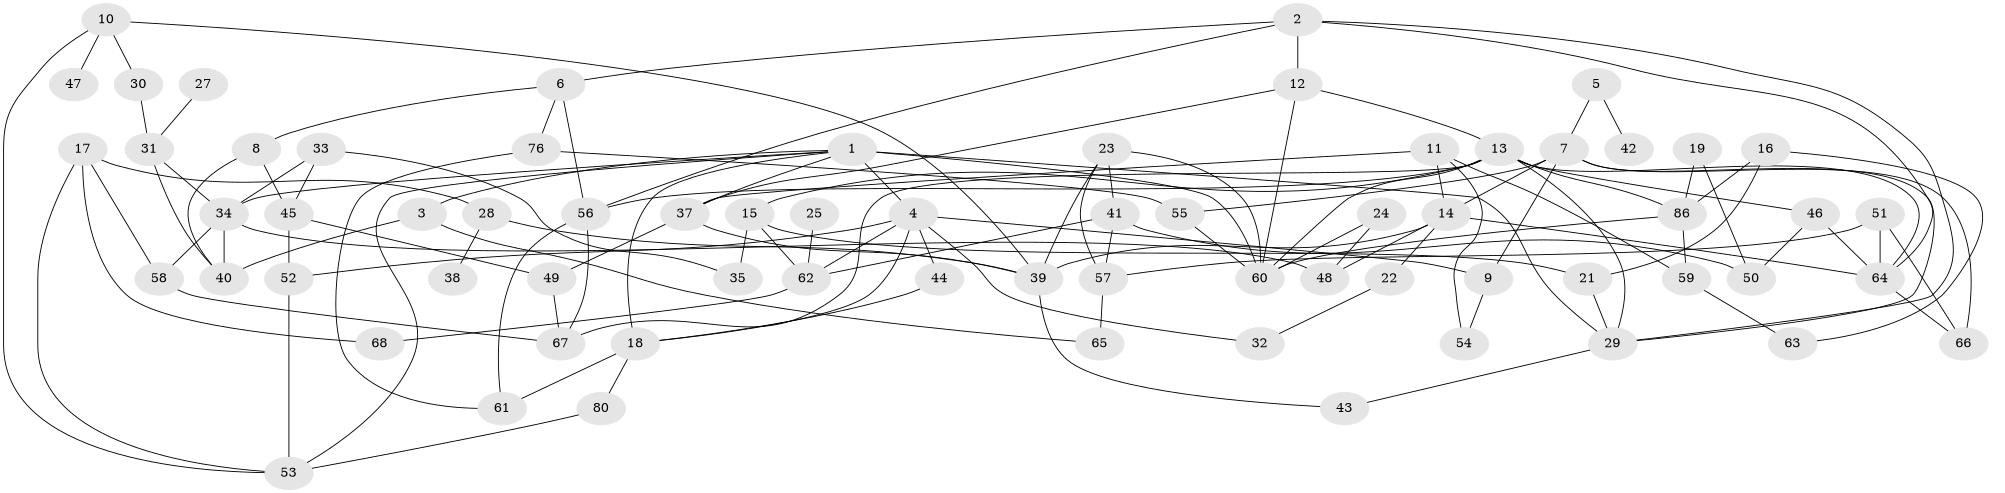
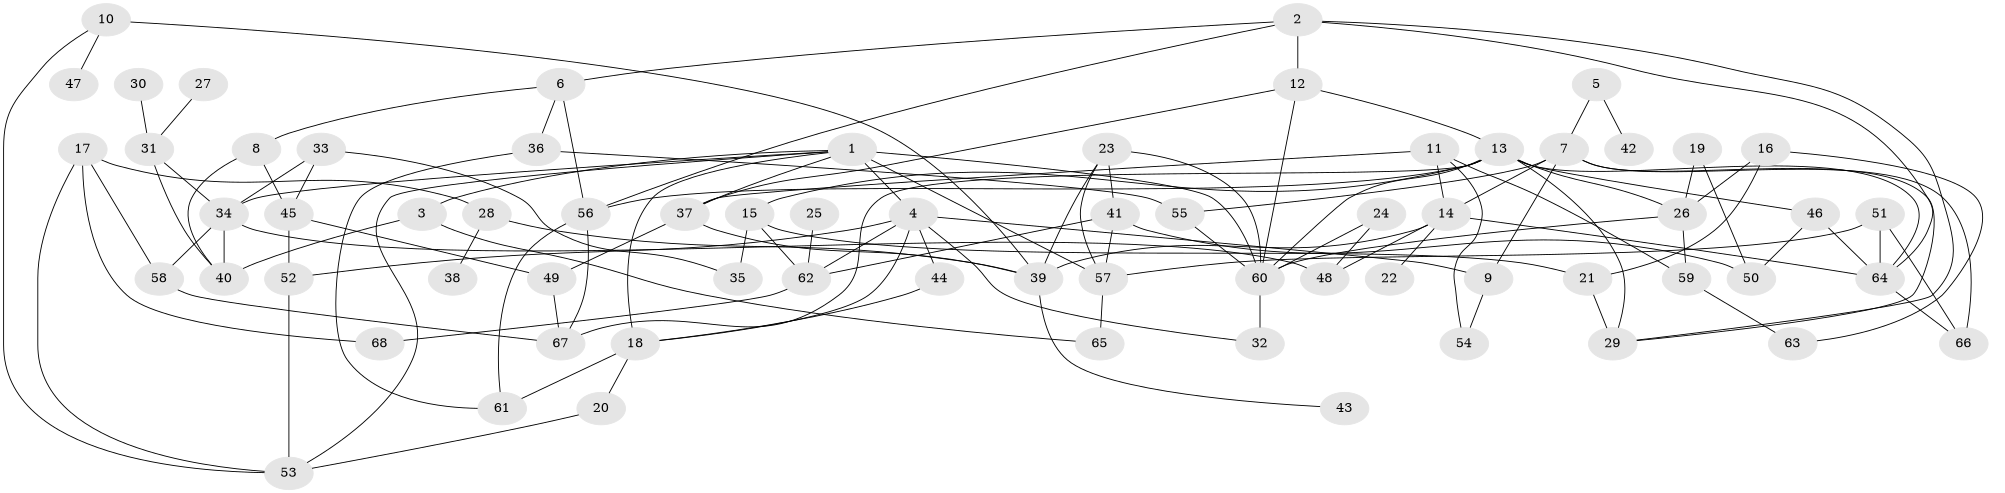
(122, 52) -> none
(536, 149) -> (536, 149)
(1268, 180) -> (973, 212)
(1682, 214) -> (1682, 214)
(1325, 311) -> (1260, 311)
(1479, 376) -> none
(601, 409) -> (601, 409)
